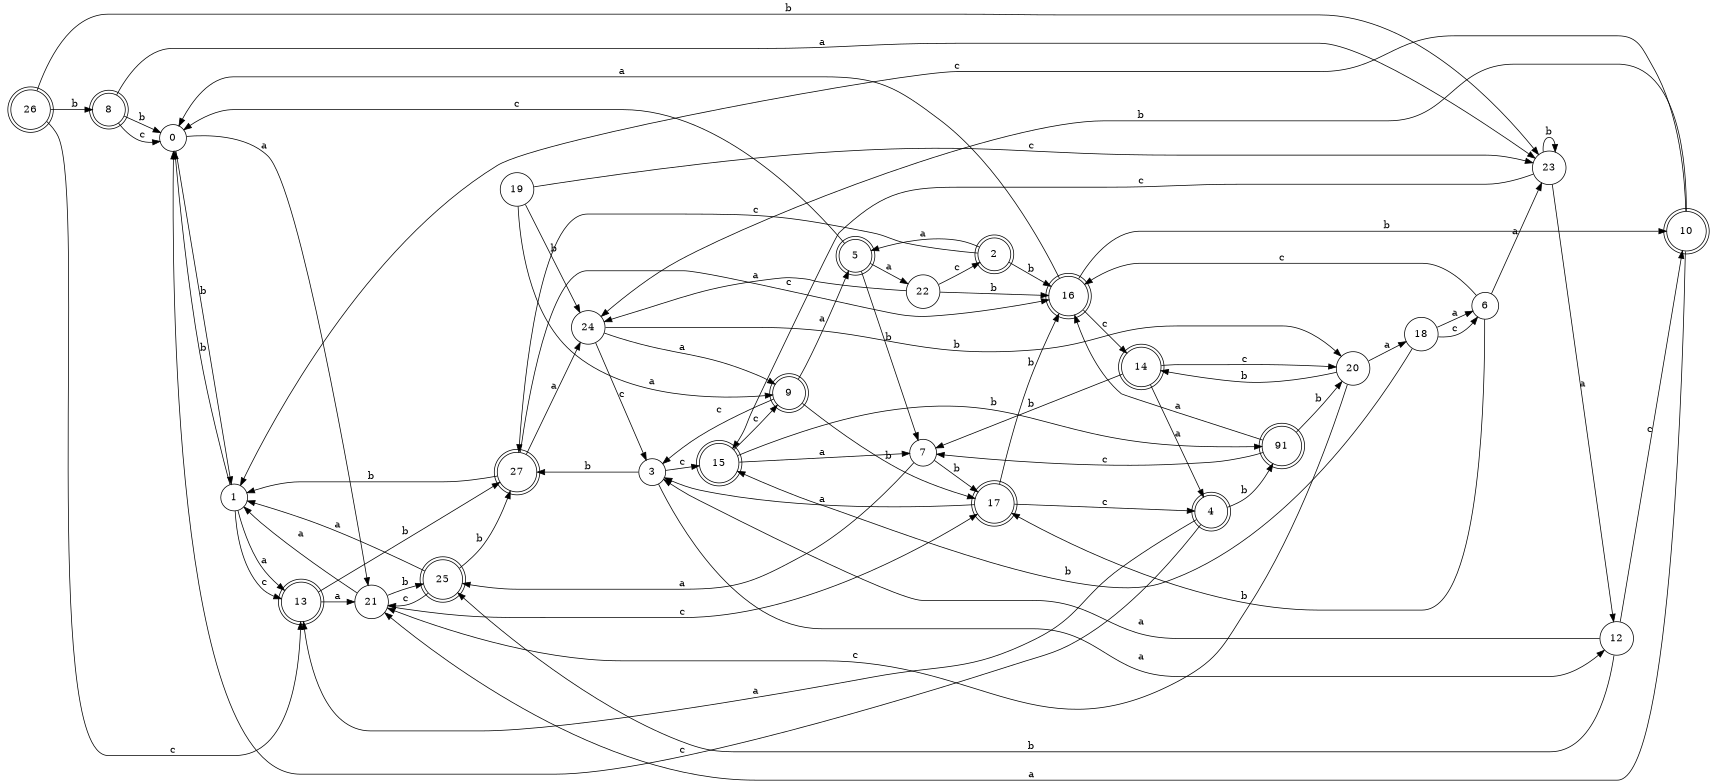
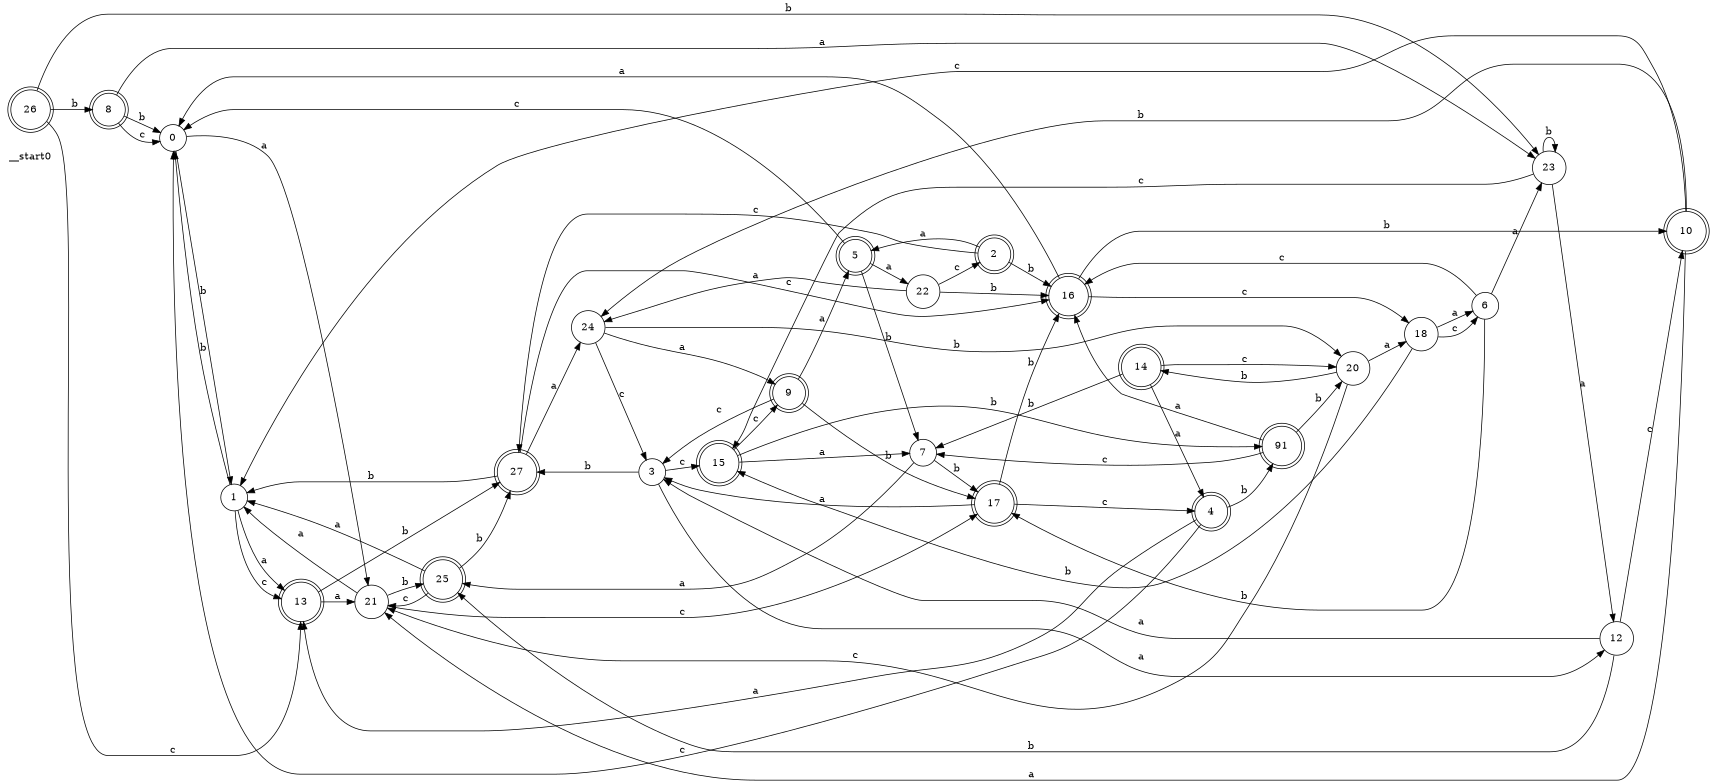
none -> (31, 157)
(517, 189) -> none
(1102, 329) -> (1248, 298)
